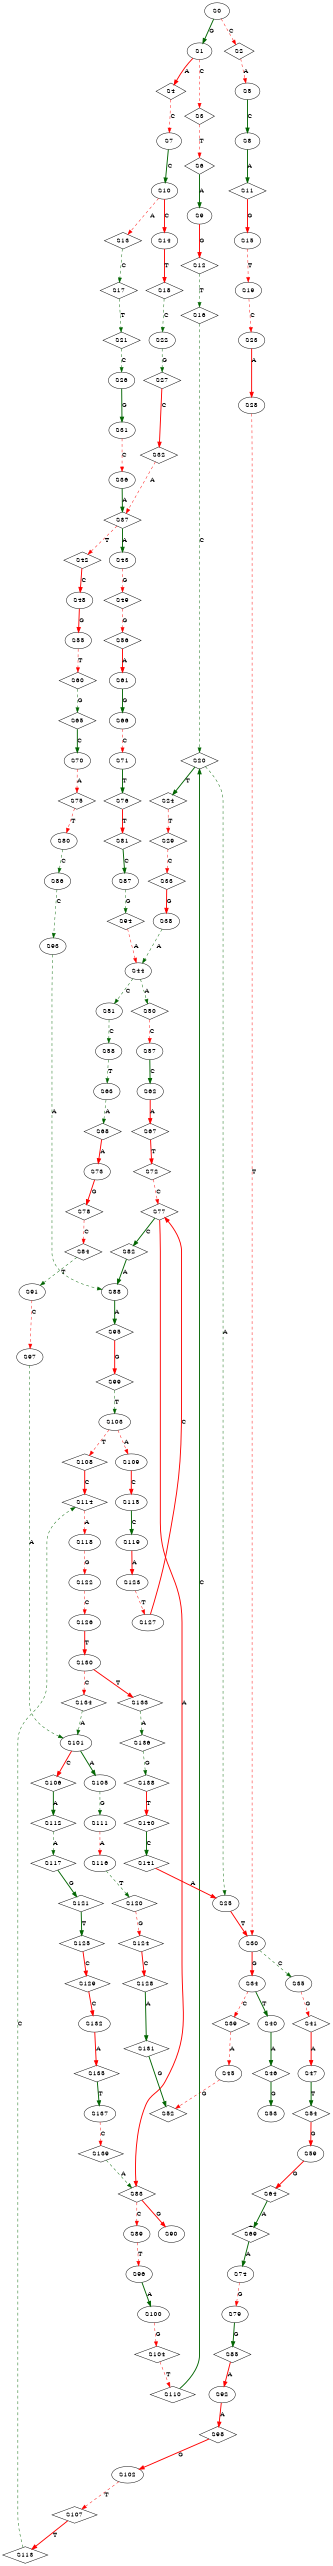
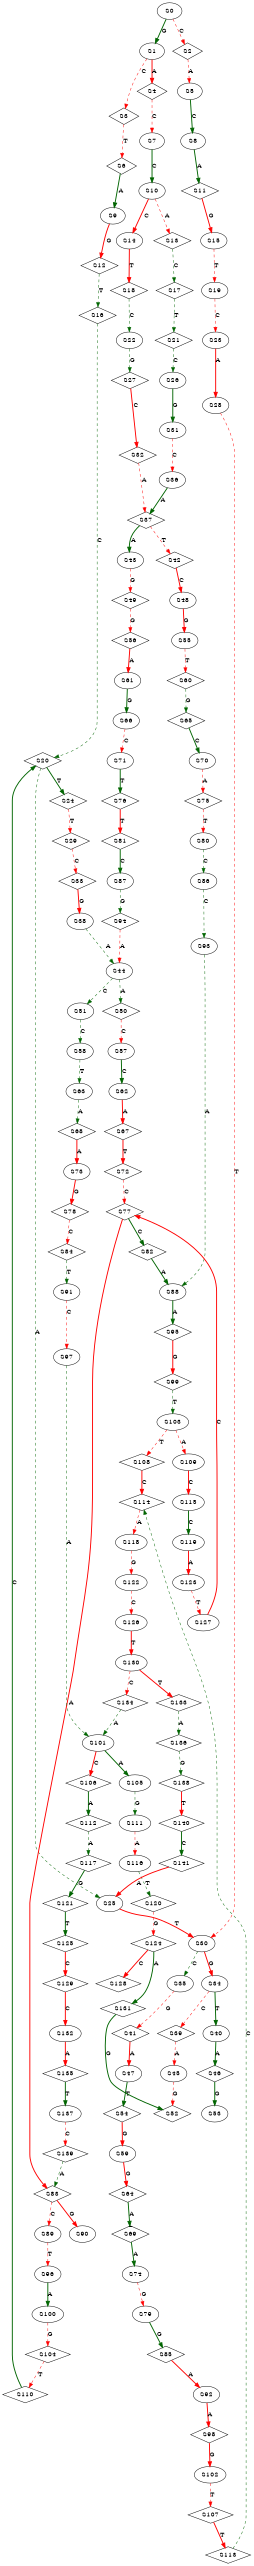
(146, 2014) -> (151, 1979)
